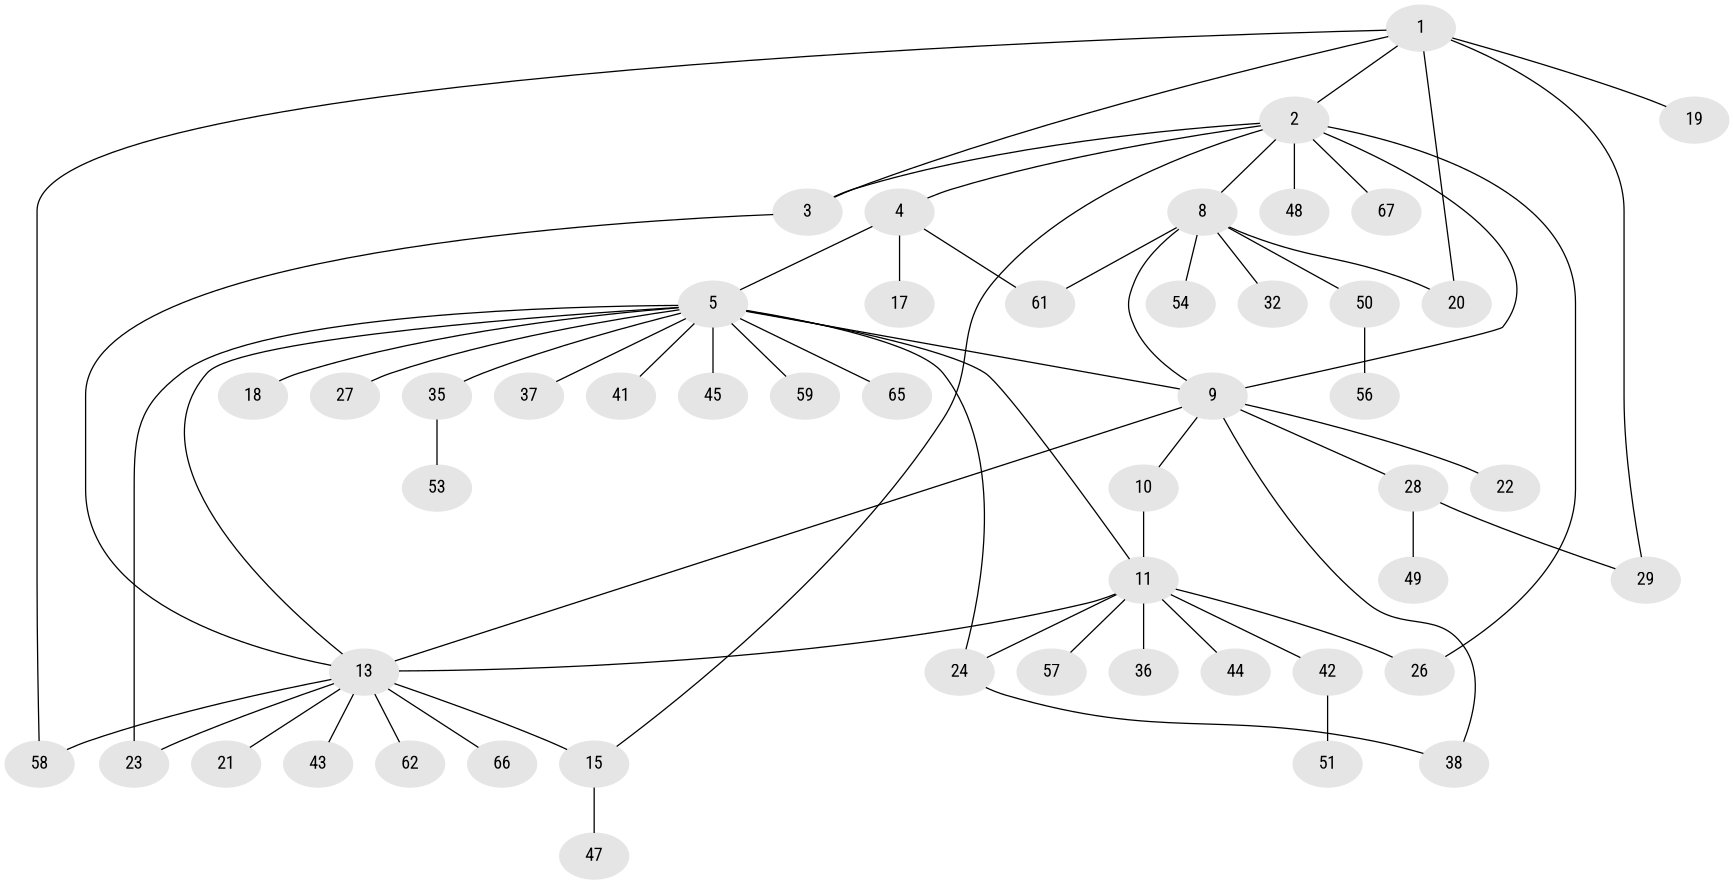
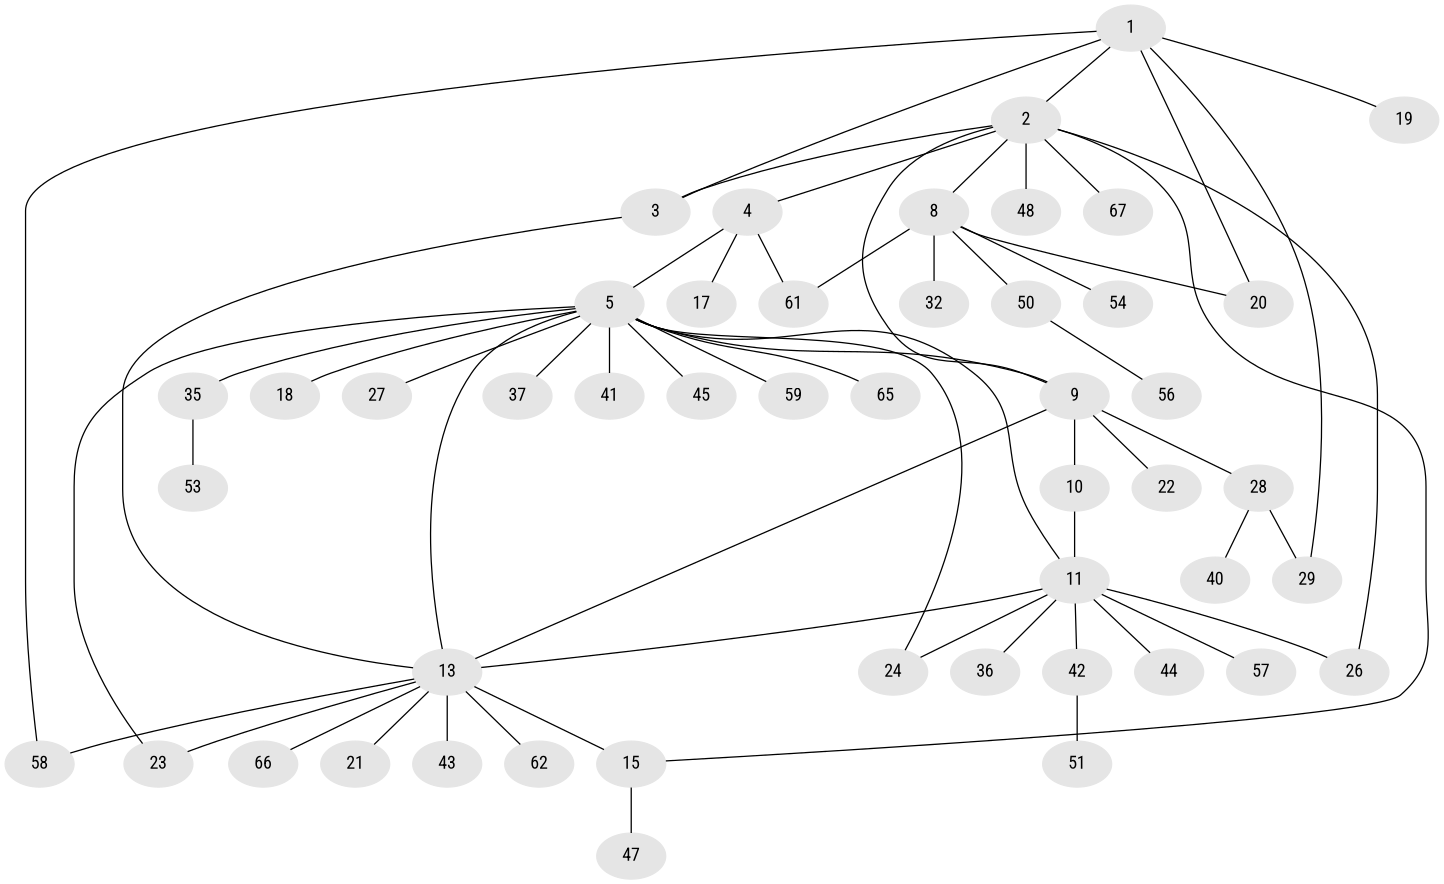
(1129, 307) -> none
(1413, 580) -> (1215, 580)
(1454, 764) -> none
